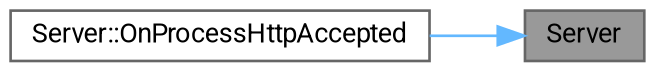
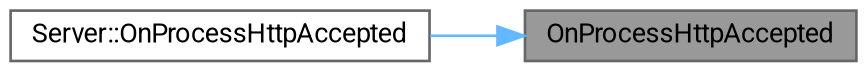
(585, 36) -> (691, 36)
